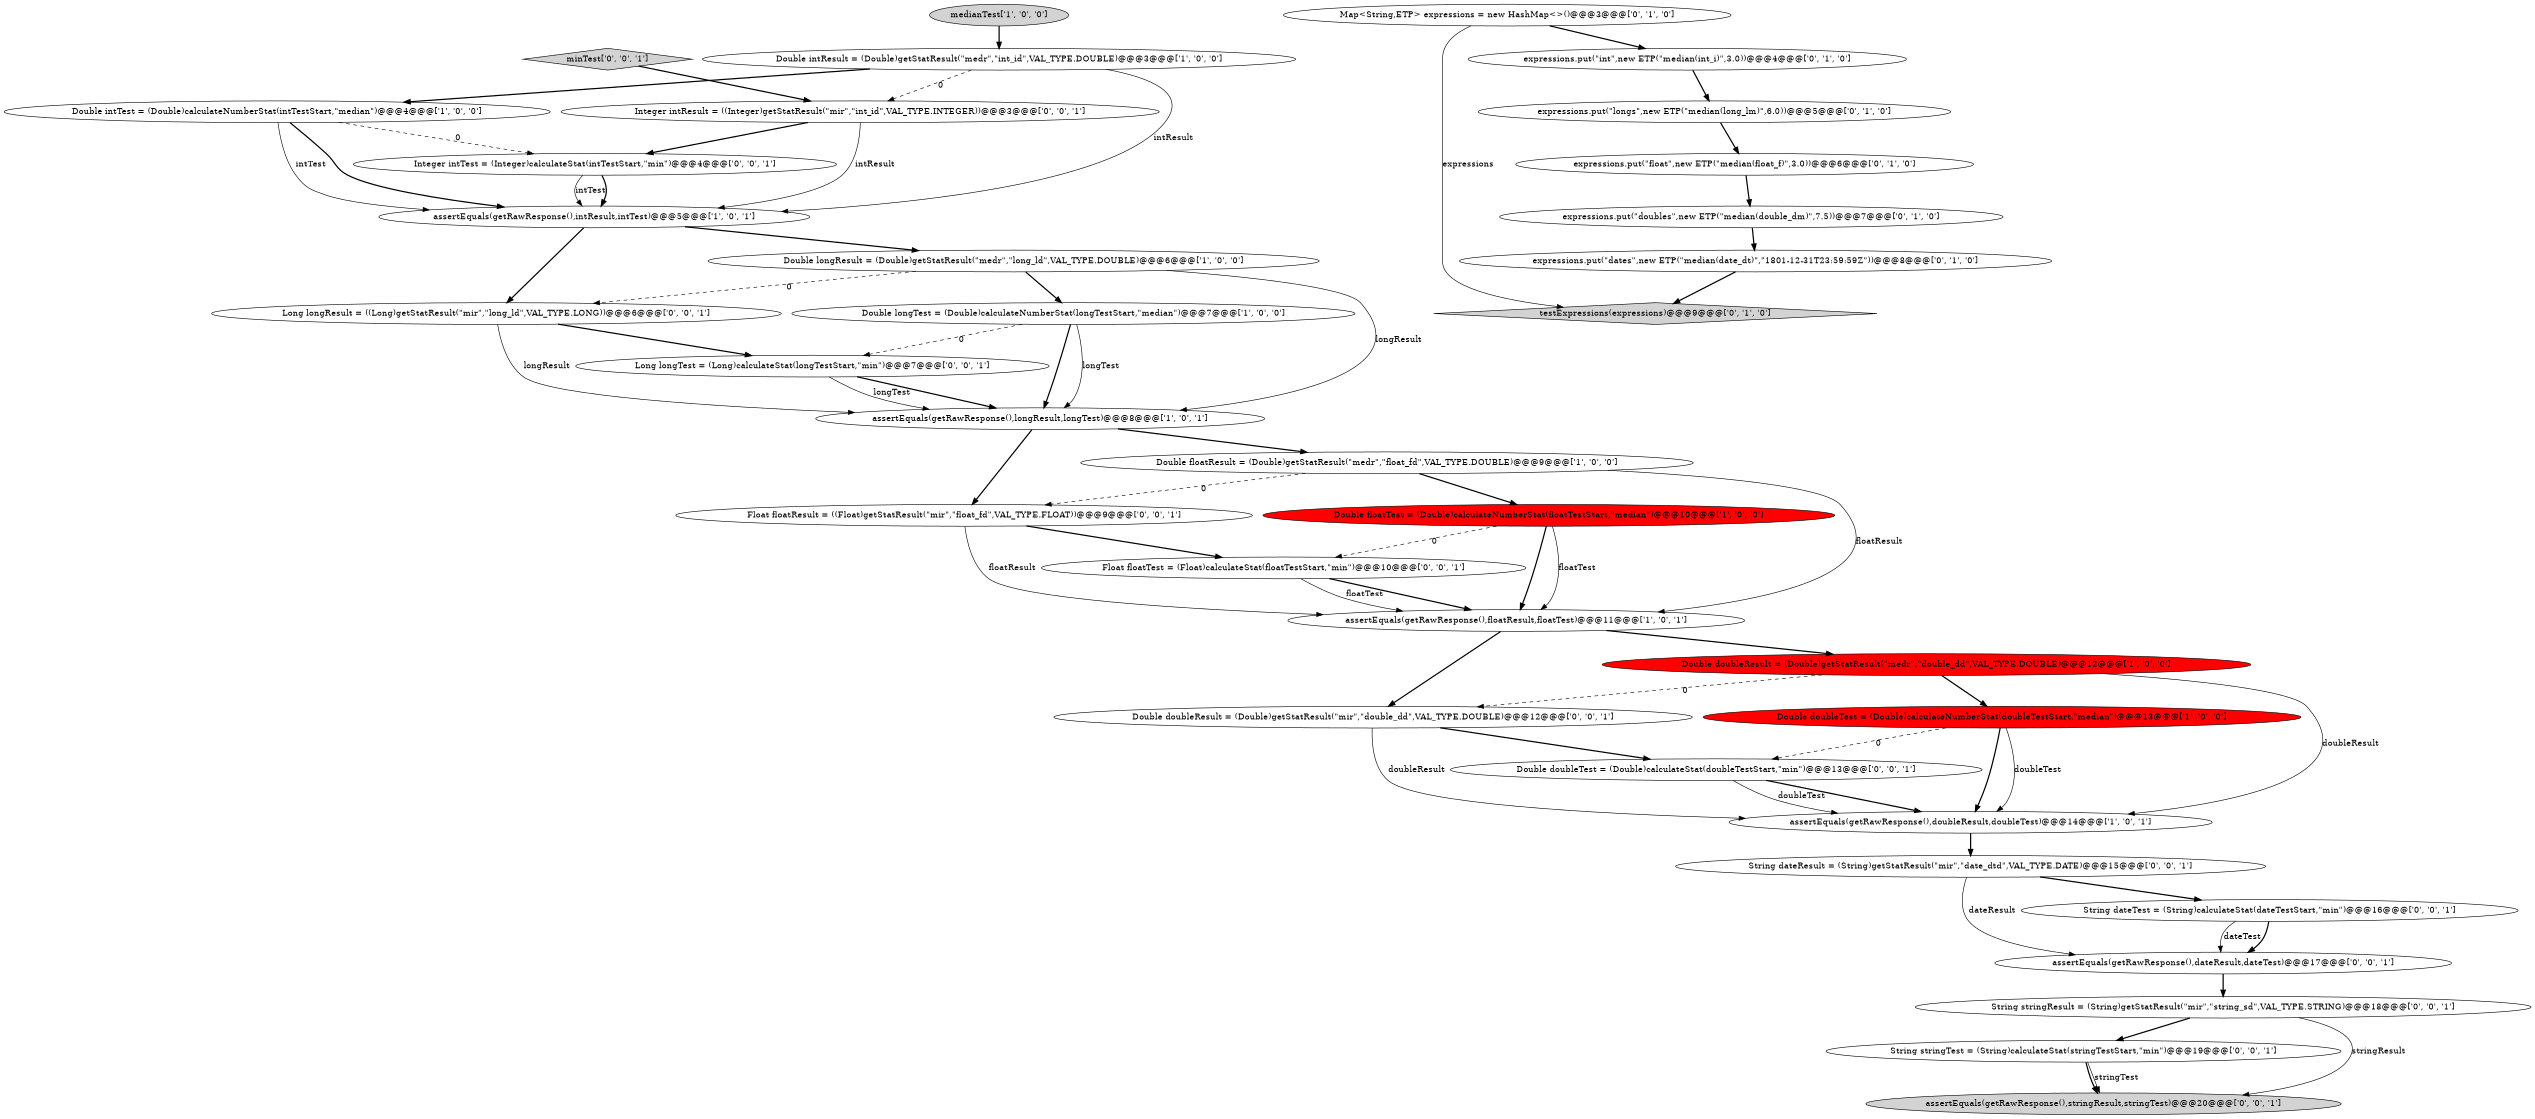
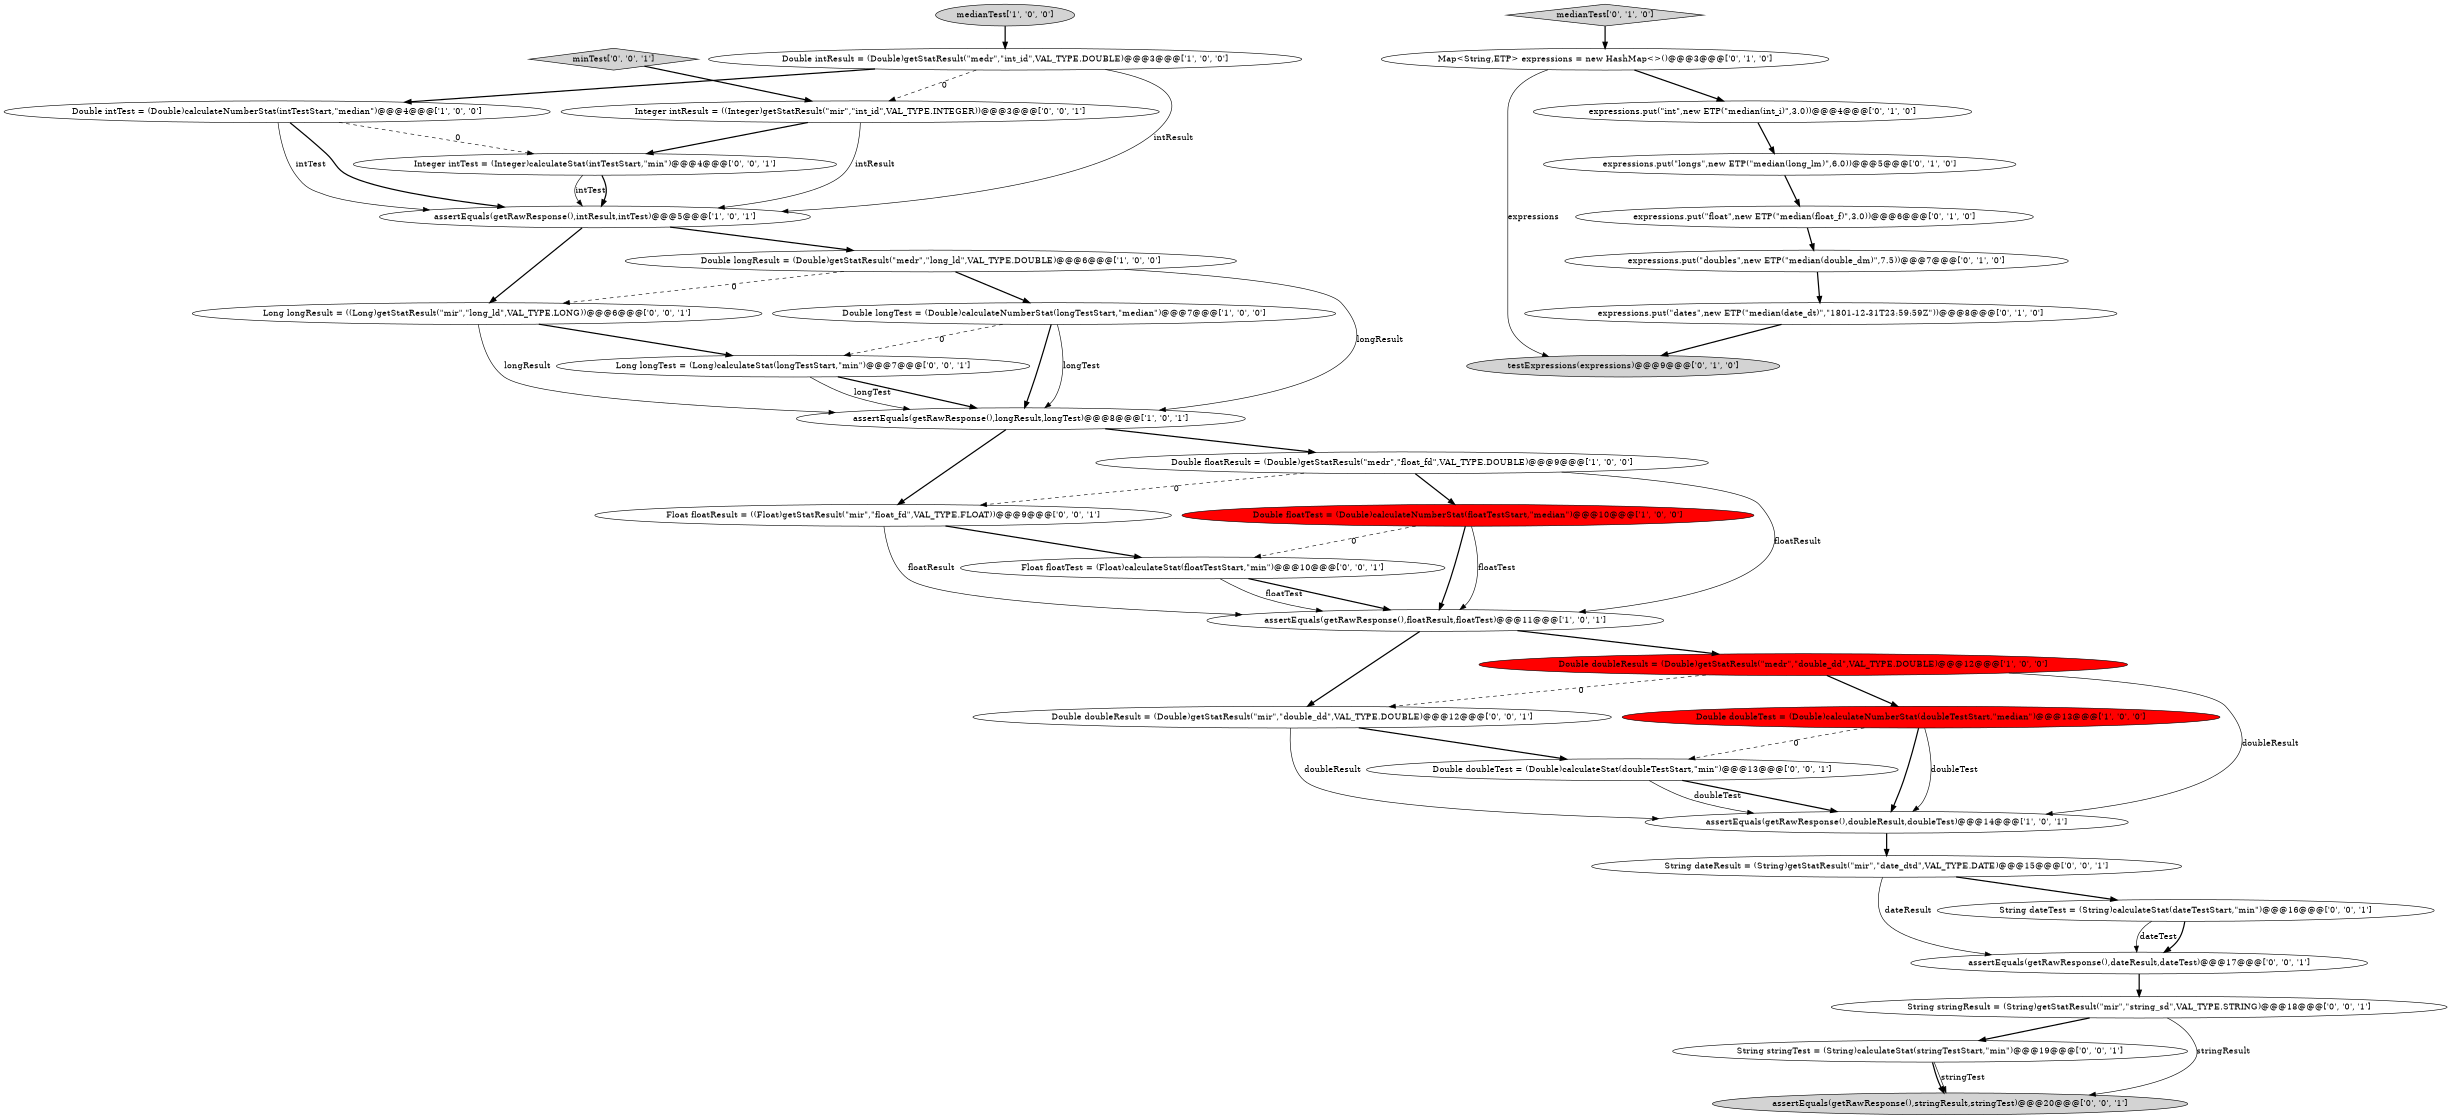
none -> (1605, 15)
(1655, 314) -> (1623, 366)
